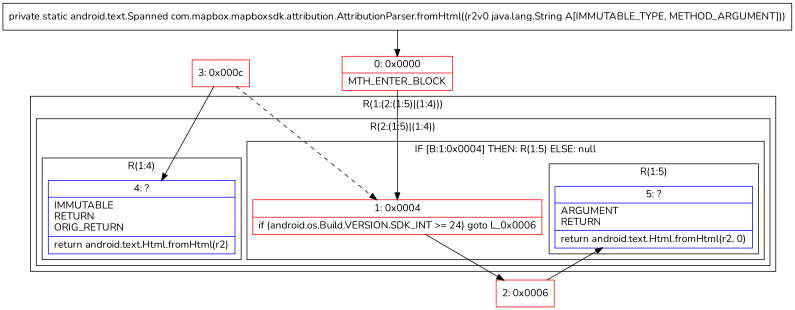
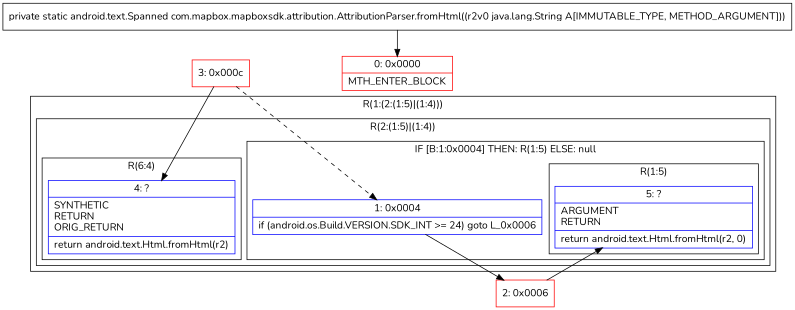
(397, 136) -> none
(142, 166) -> (142, 166)
(84, 206) -> (82, 206)
(397, 217) -> (397, 217)
